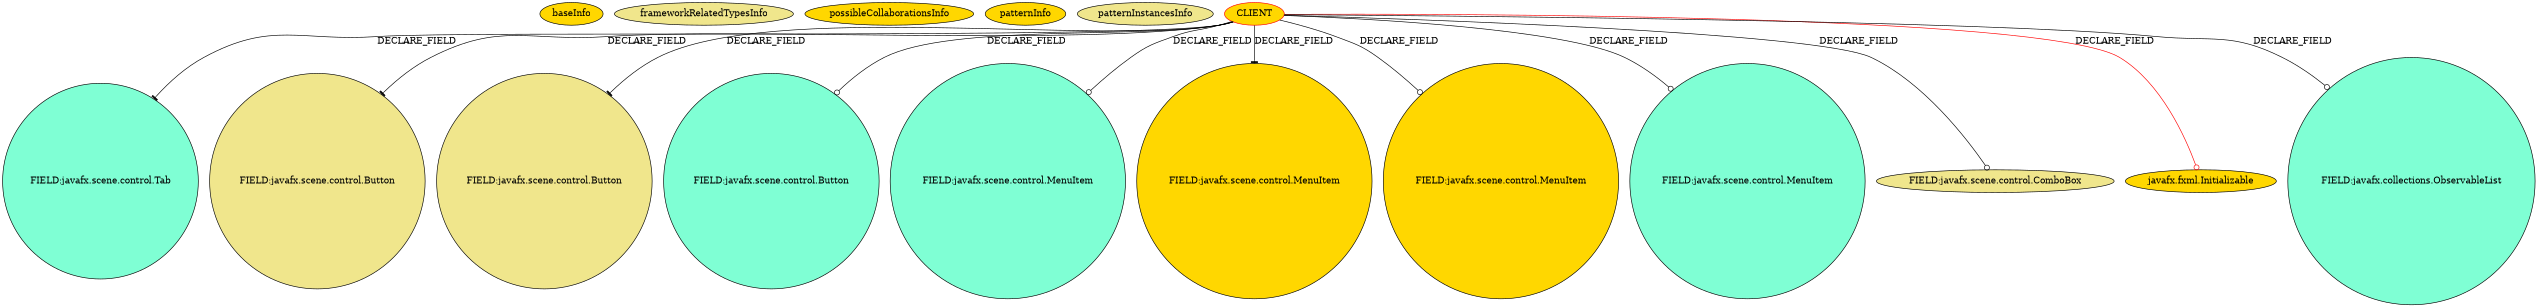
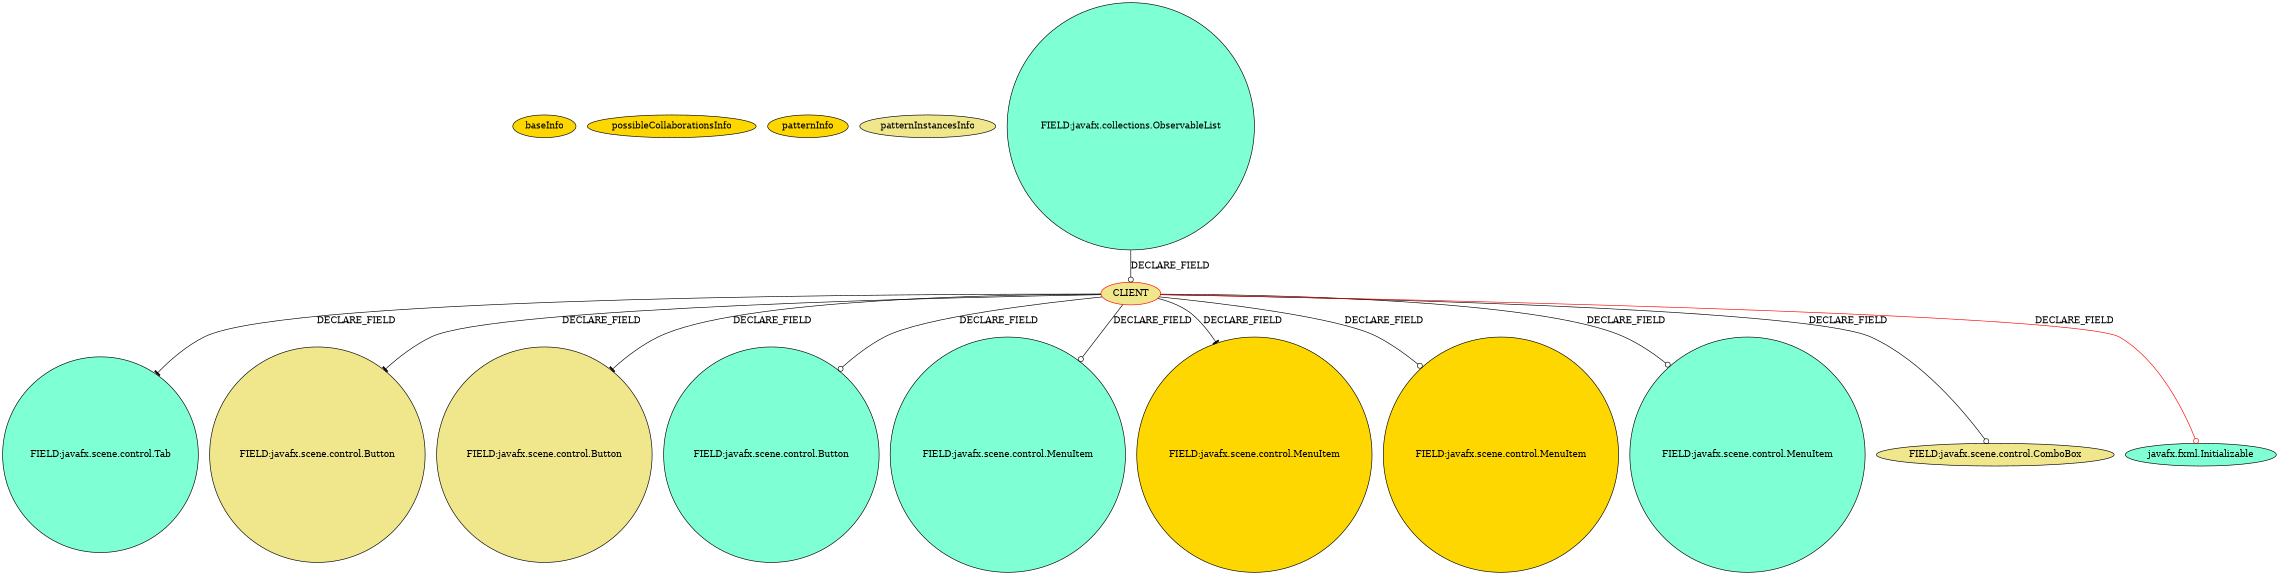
(704, 14) -> none
(1254, 14) -> (1131, 294)
(1942, 26) -> (1131, 264)
(2201, 181) -> (2201, 455)
